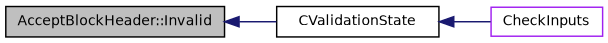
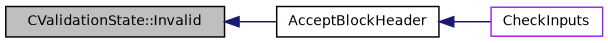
(115, 22) -> (115, 22)
(358, 22) -> (358, 22)
